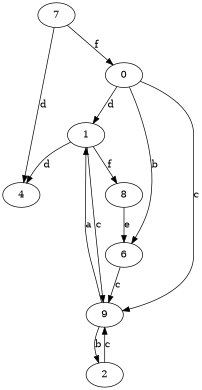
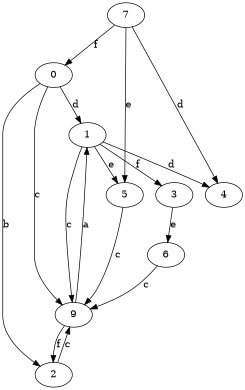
(151, 162) -> (3, 221)
(124, 195) -> (174, 195)
none -> (125, 195)
(99, 345) -> (59, 345)
